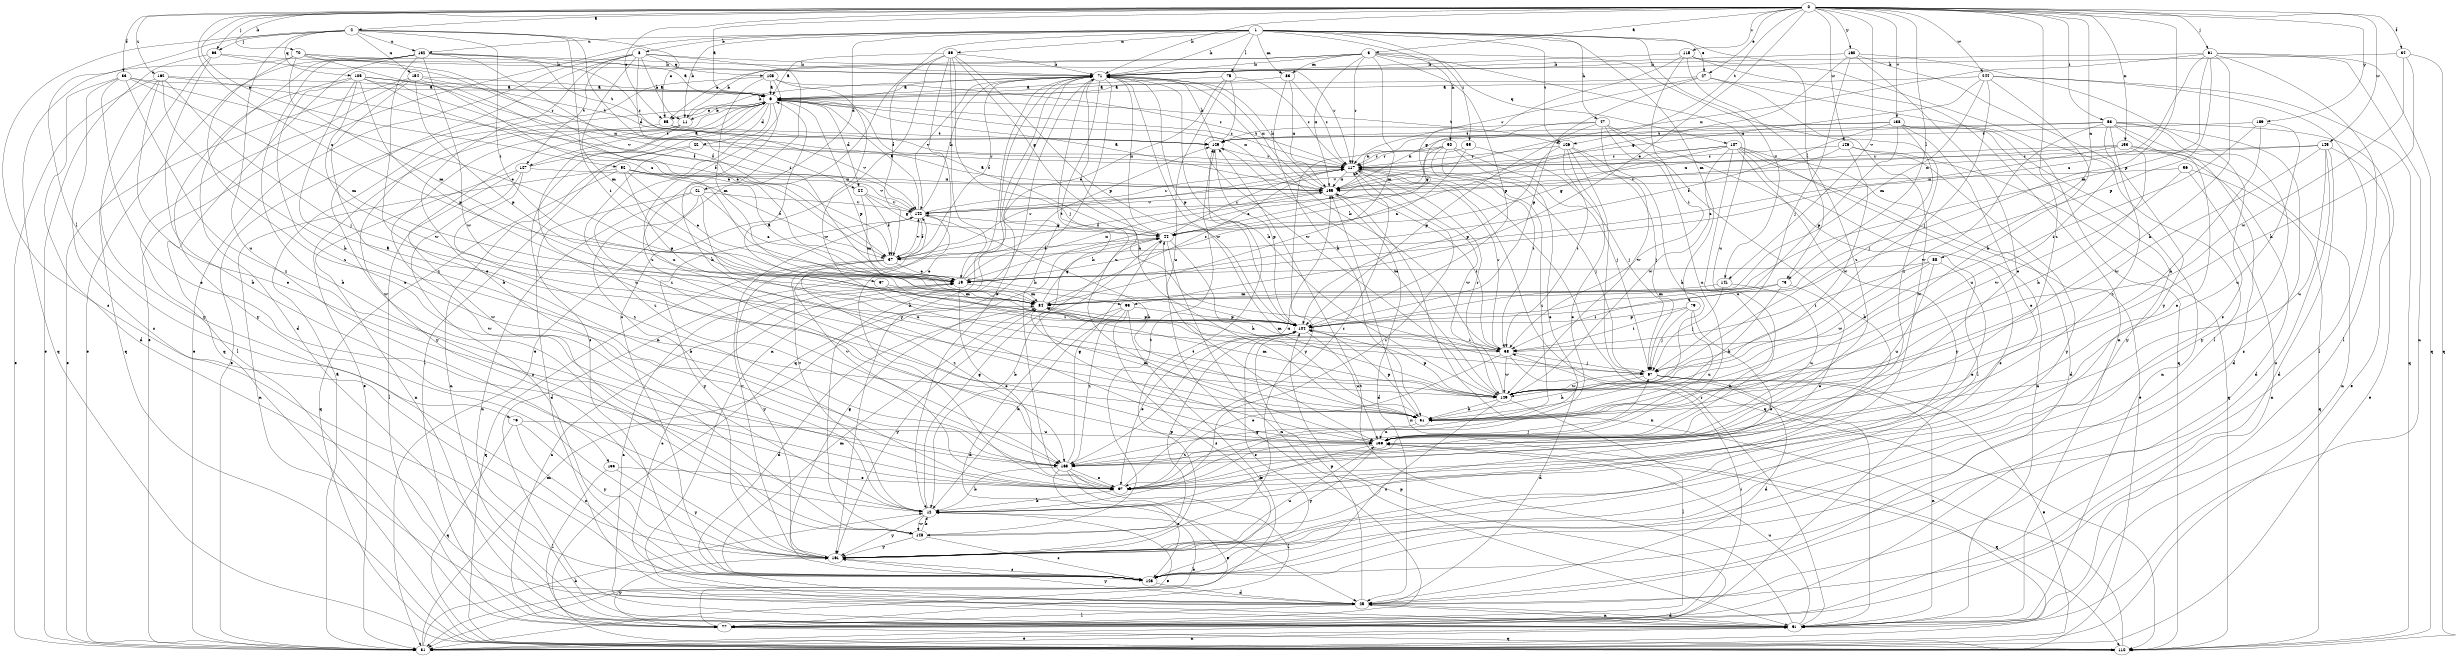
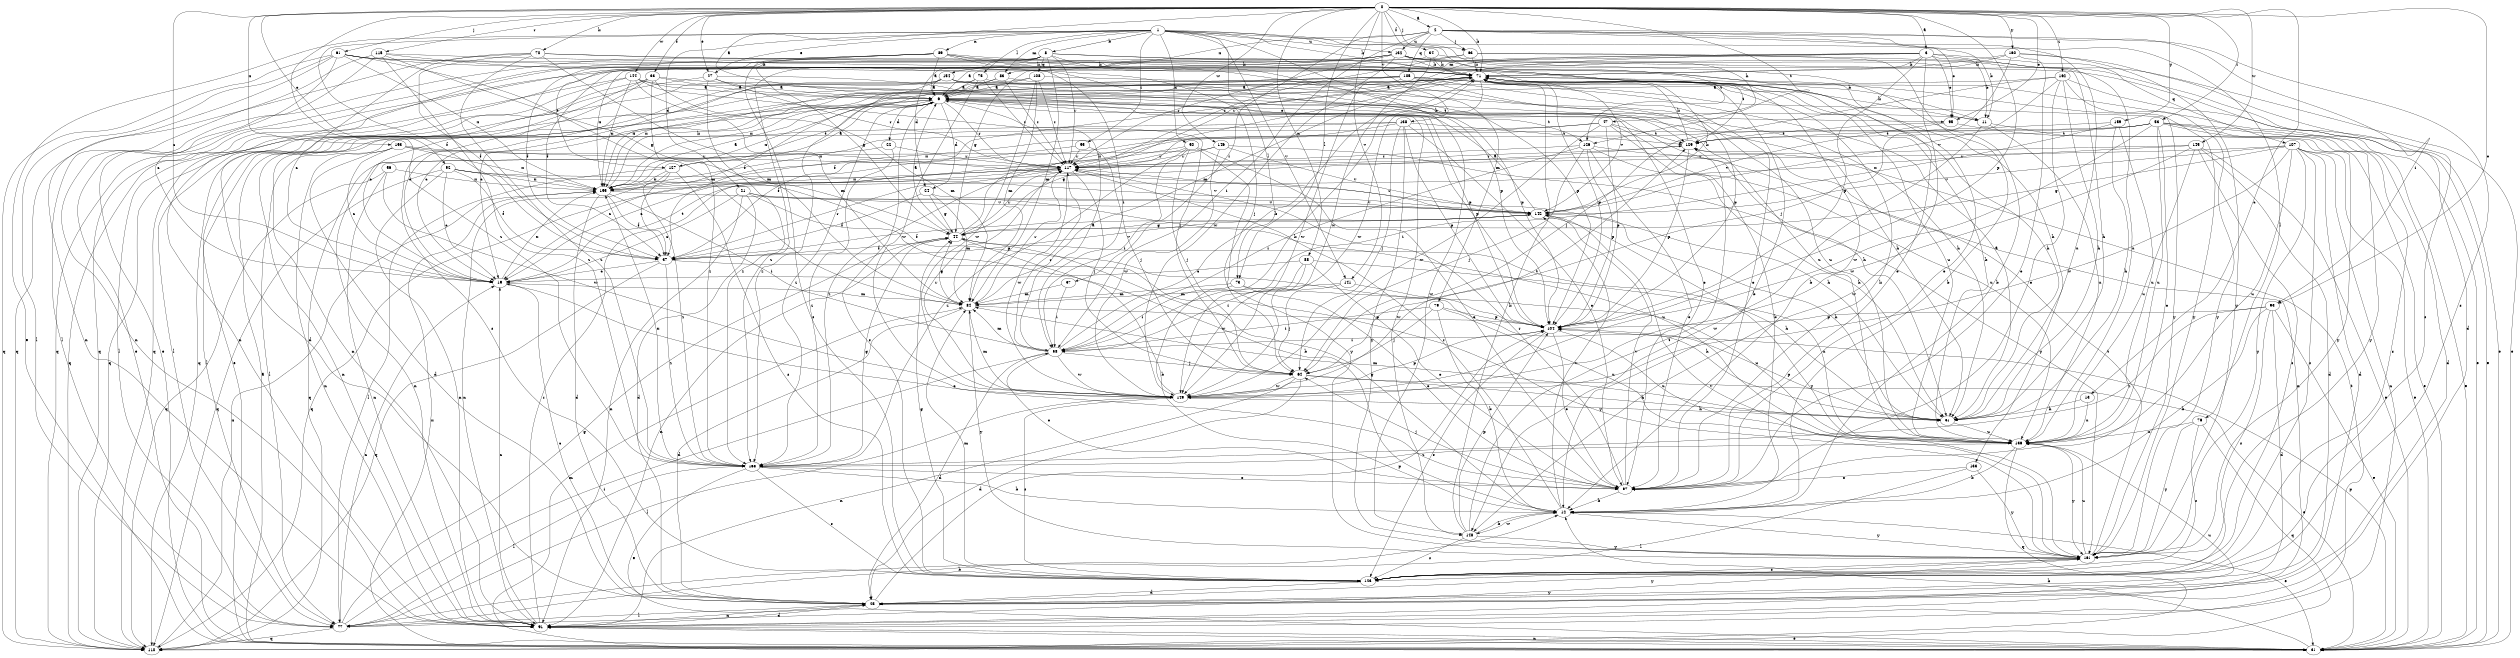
(1986, 76) -> (633, 76)
none -> (556, 81)
(1650, 375) -> (1300, 375)
none -> (2087, 398)
